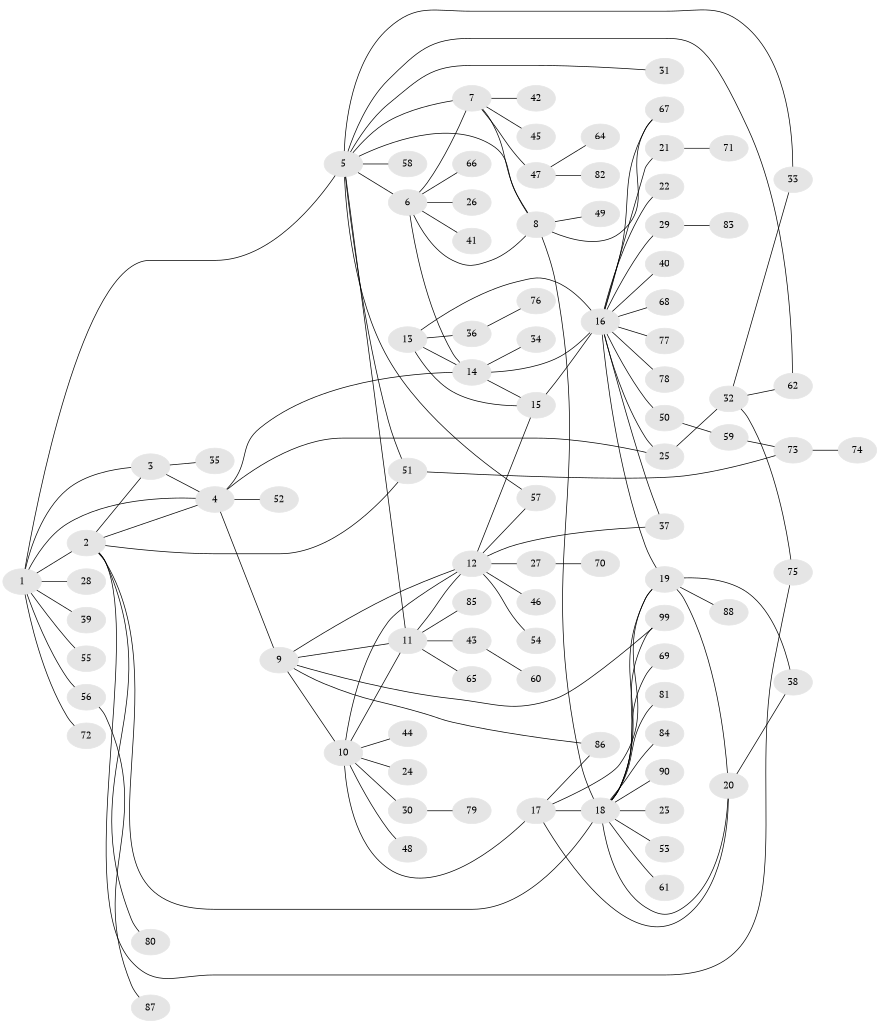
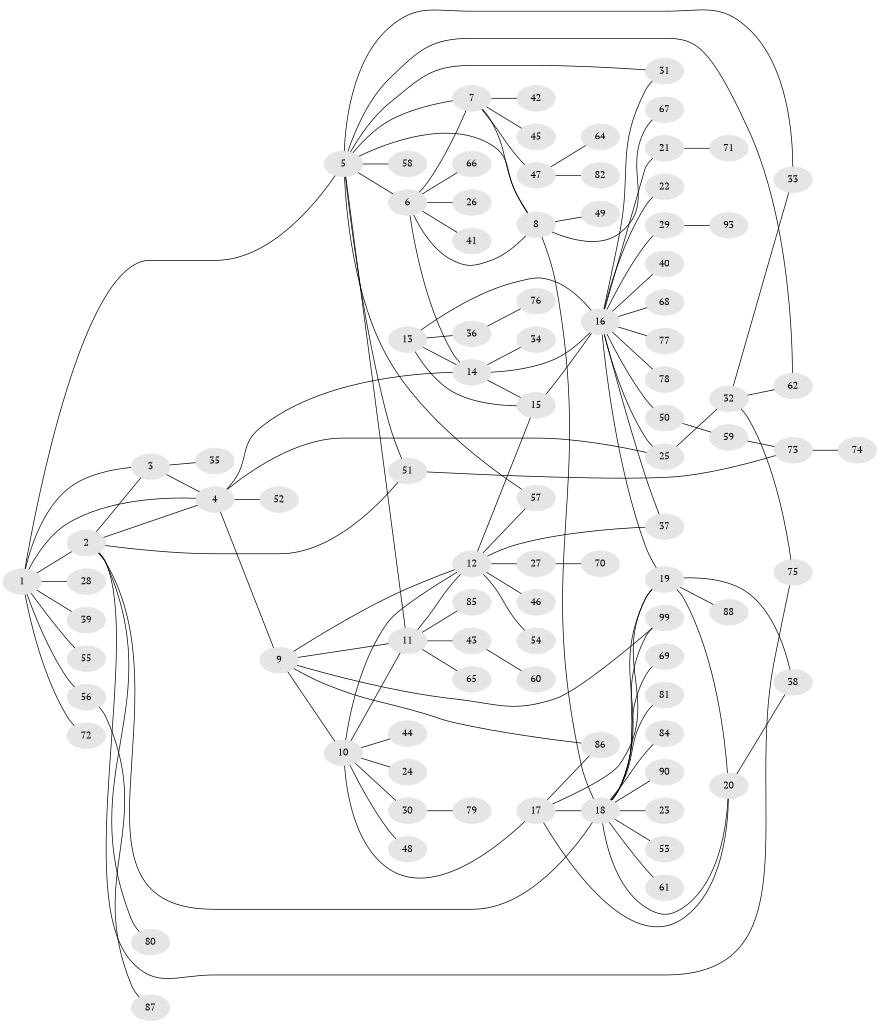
(626, 213) -> (625, 193)
(729, 225) -> (729, 225)
